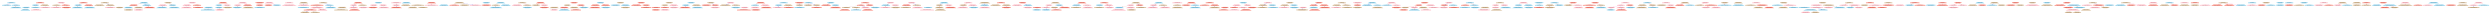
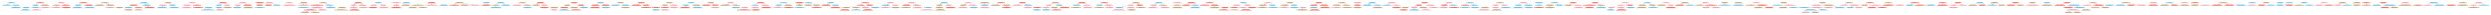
(656, 10) -> (656, 10)
